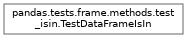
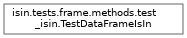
(94, 19) -> (94, 19)
